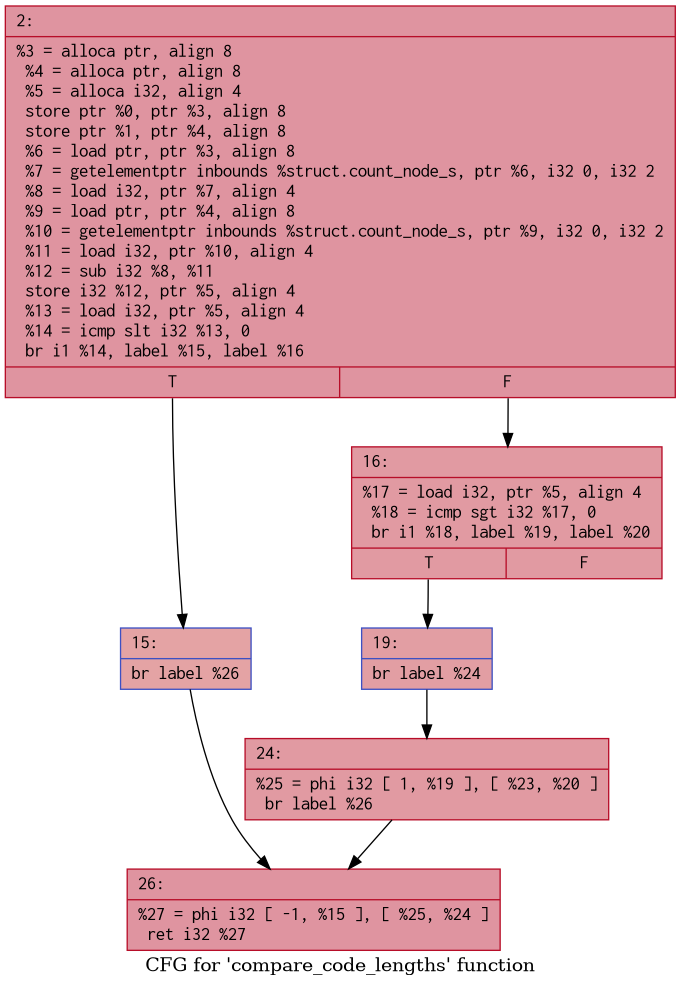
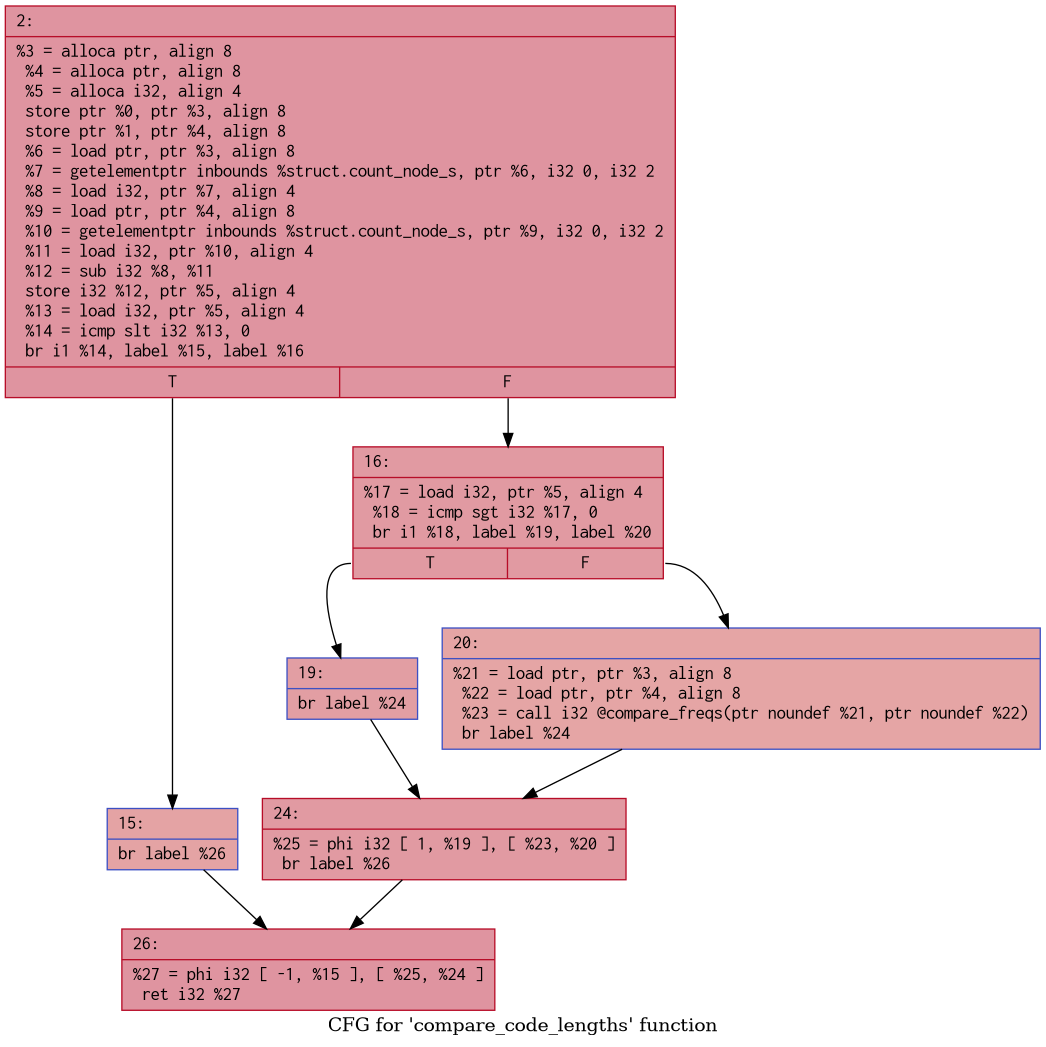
none -> (741, 689)
